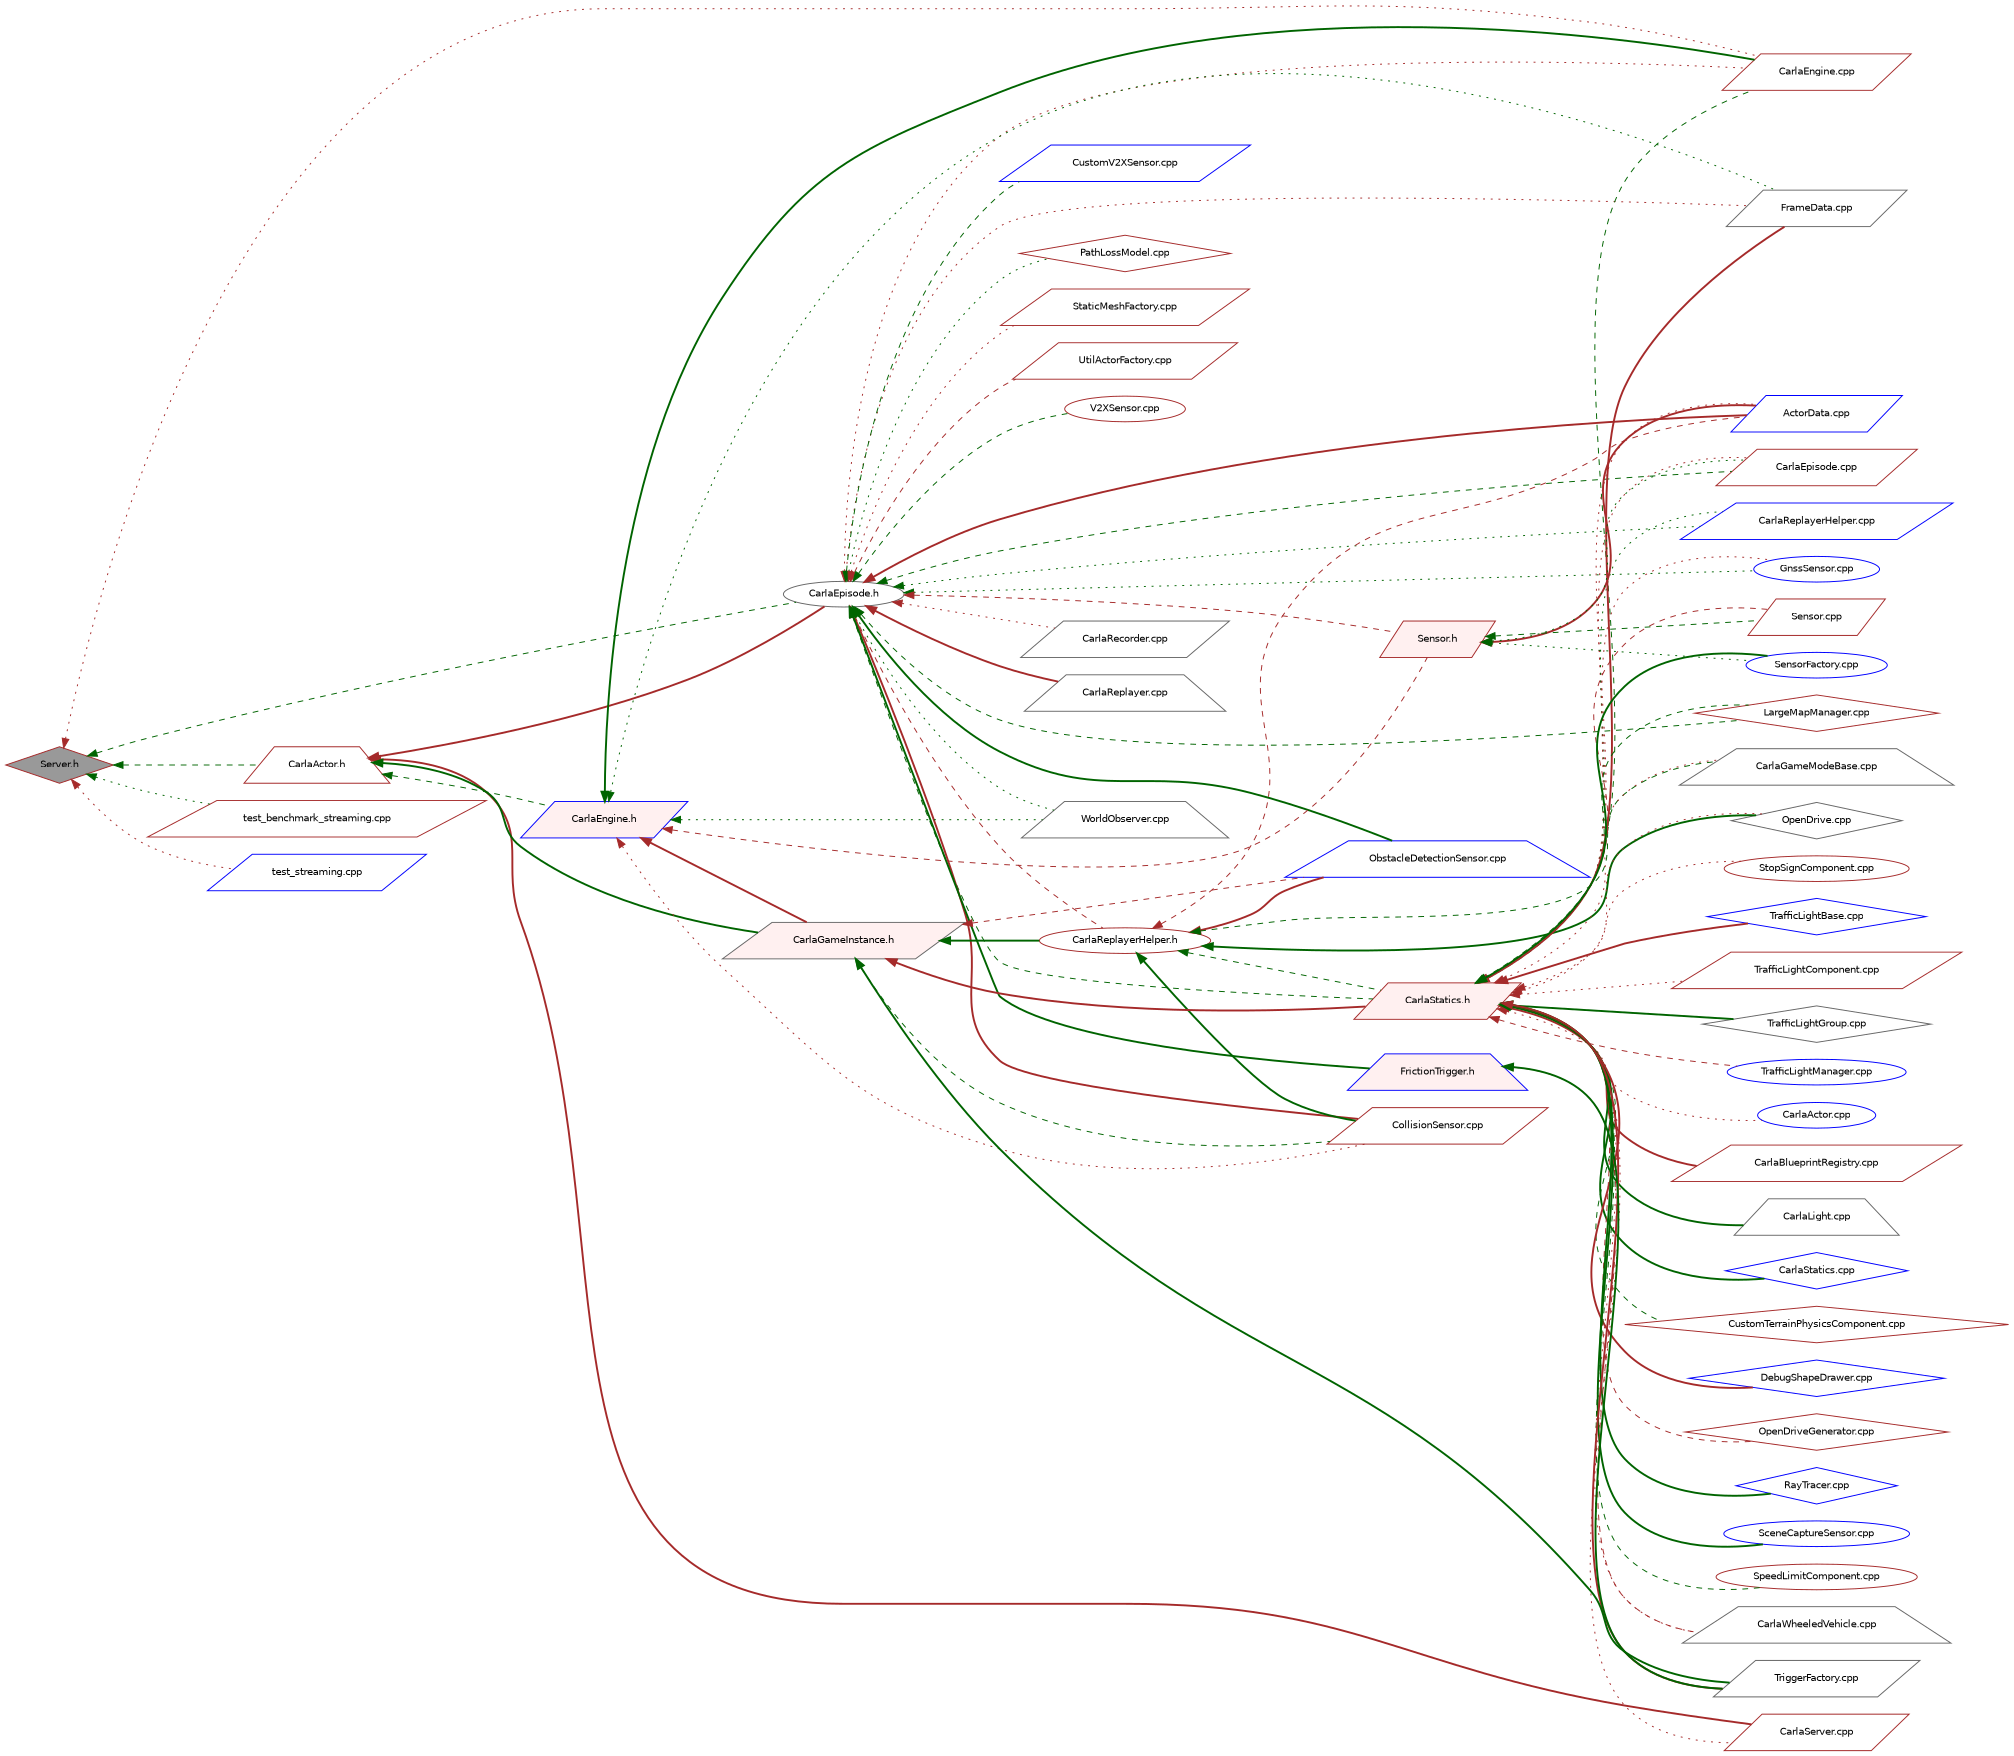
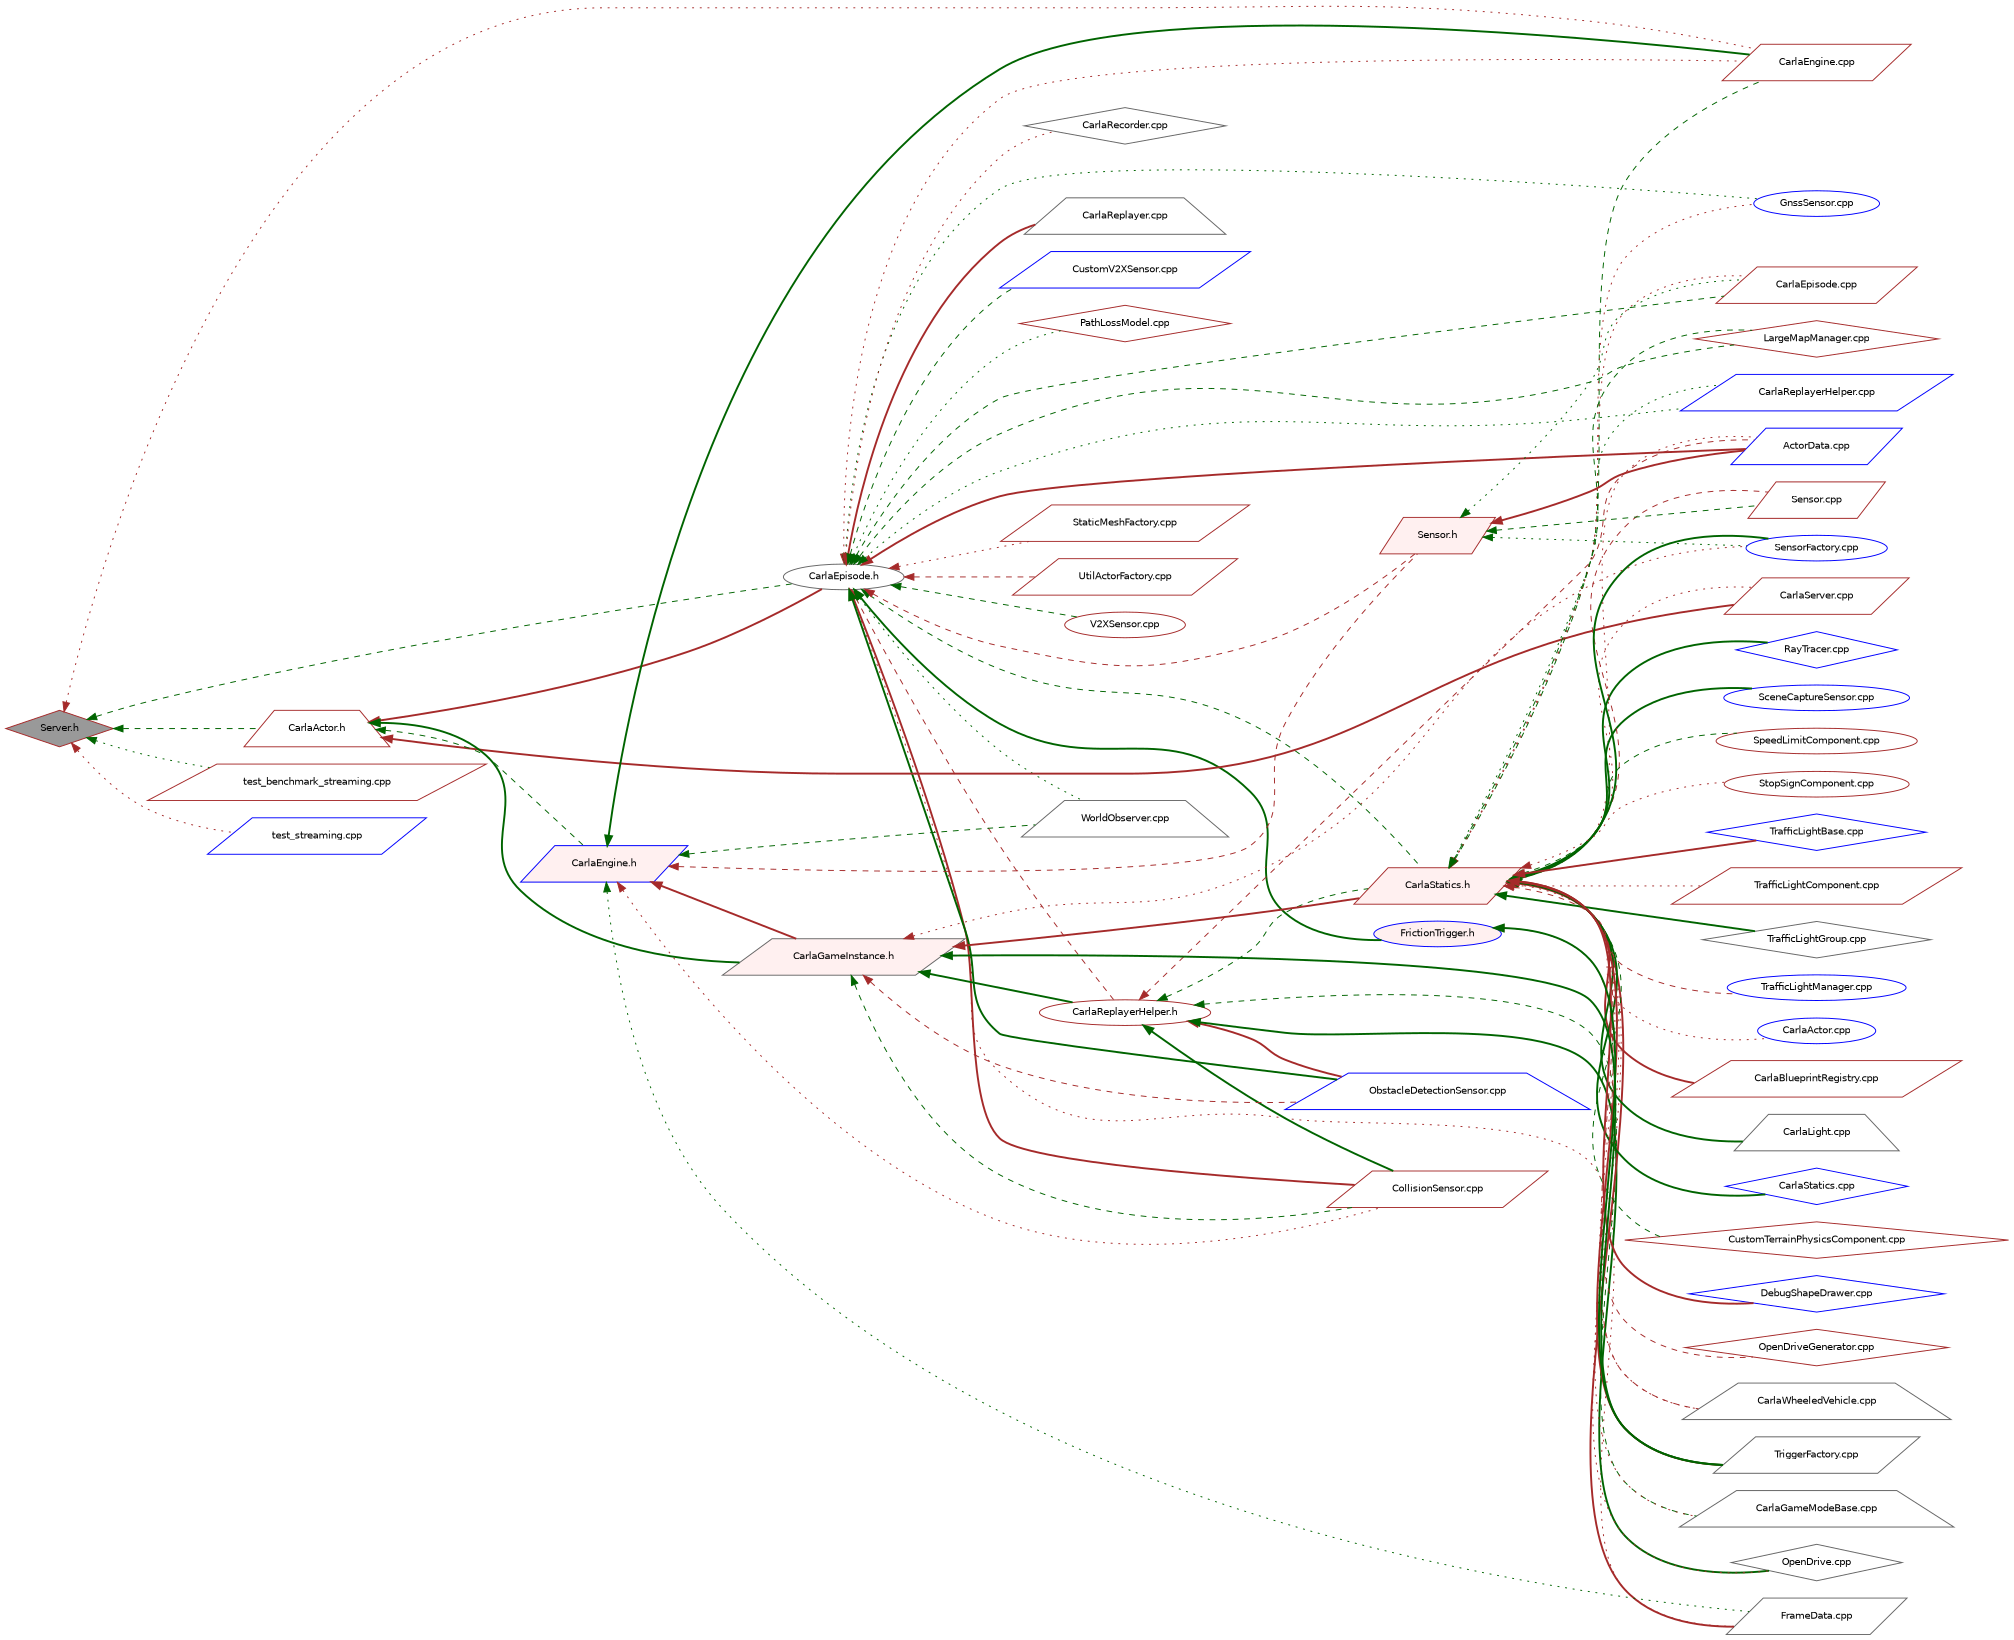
(1125, 639) -> (1125, 126)
none -> (1344, 817)
(862, 820) -> (862, 838)
(1438, 1072) -> (1438, 934)
